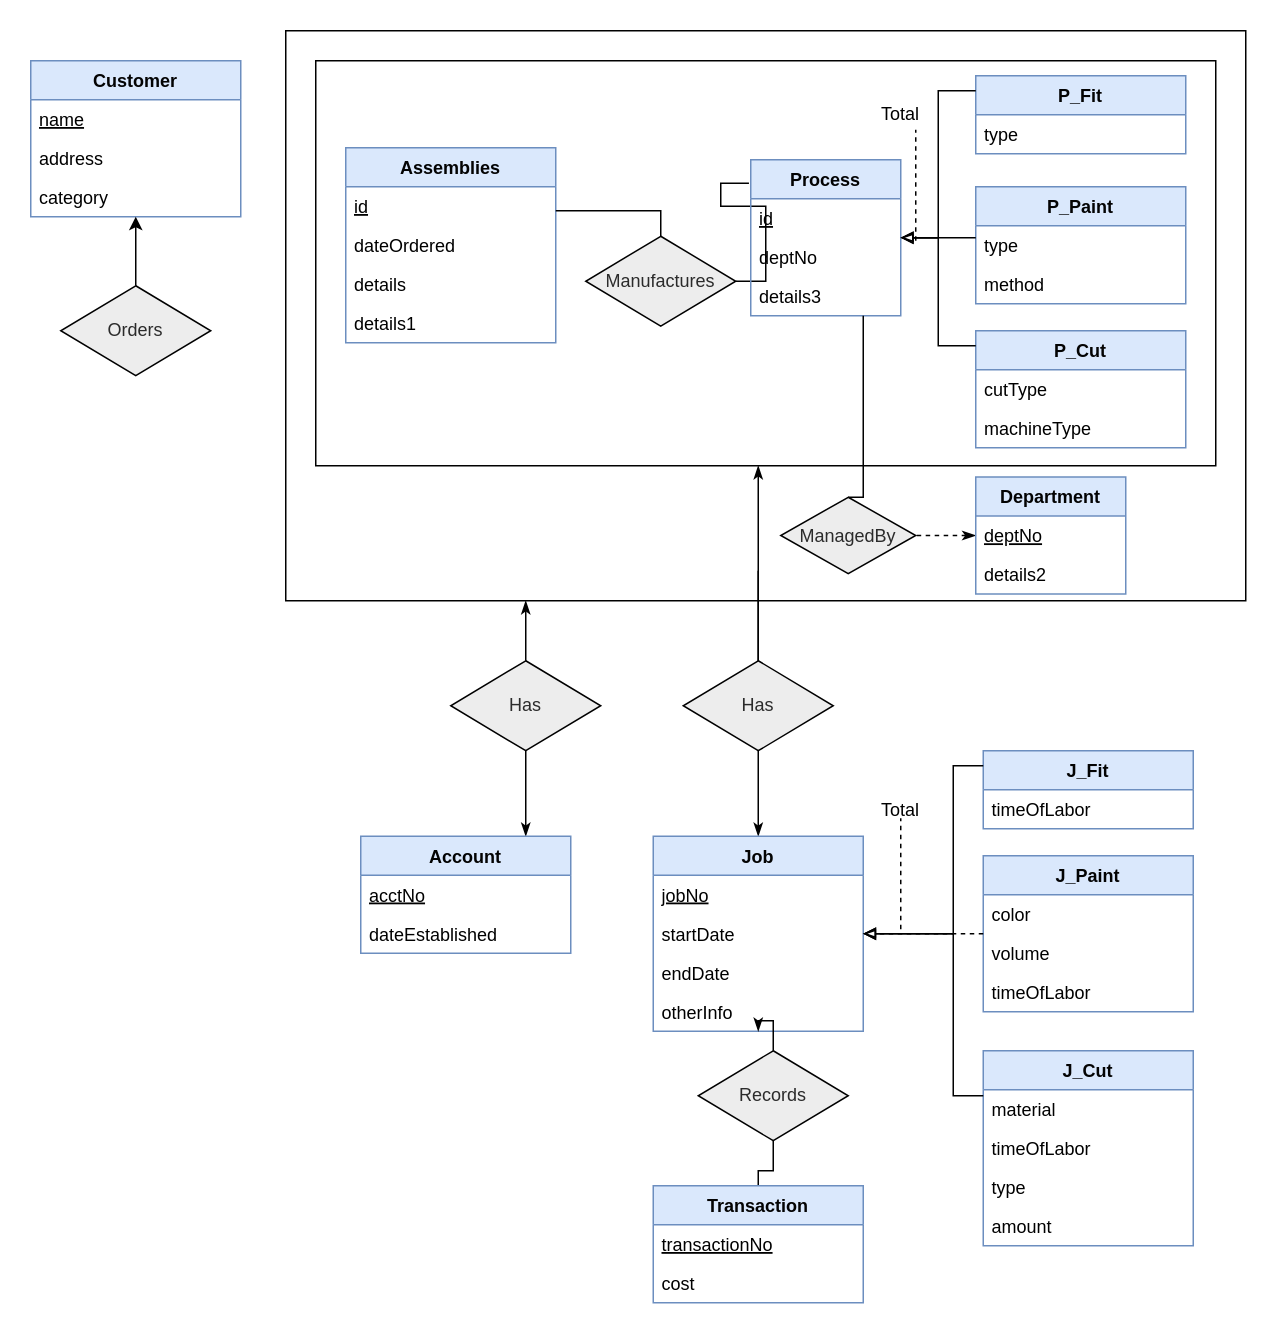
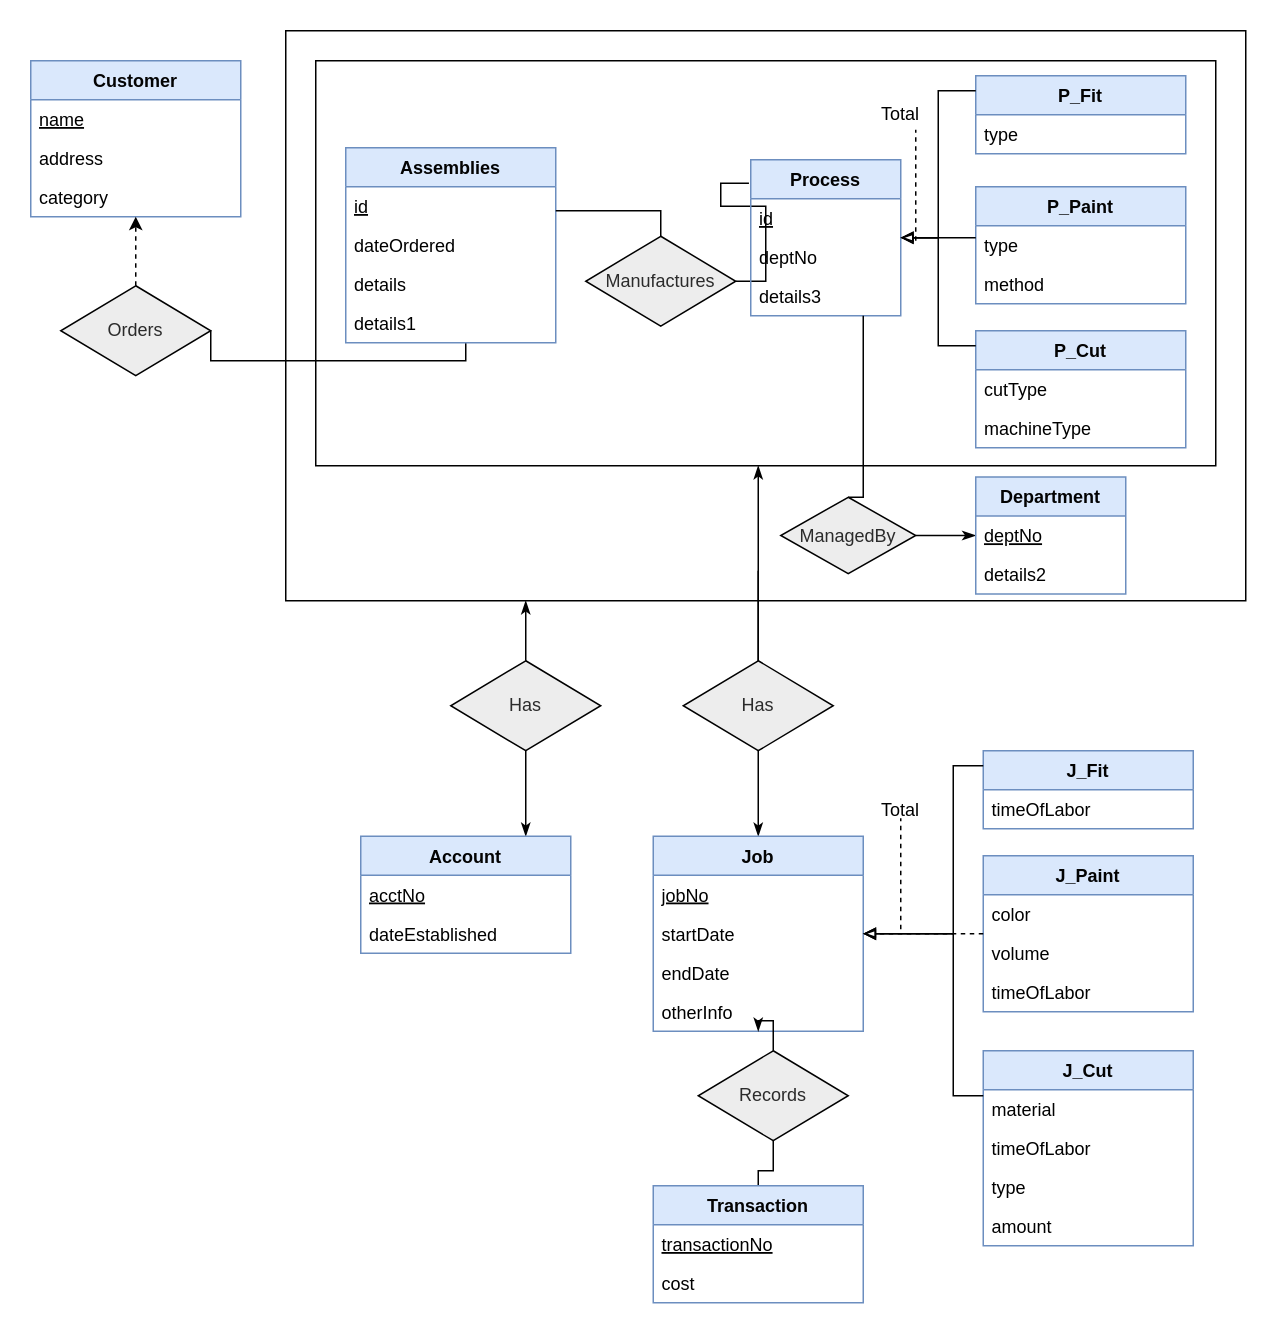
(136, 257) -> (136, 257)
none -> (332, 361)
(941, 536) -> (941, 536)
